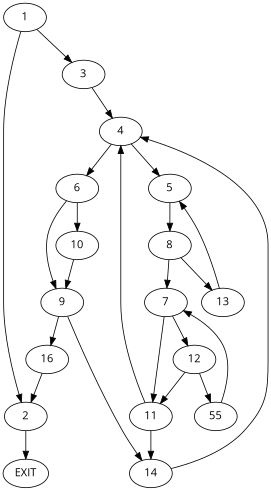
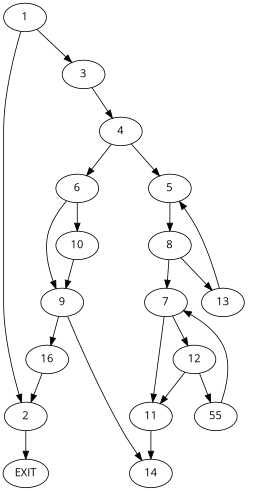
(121, 280) -> none
(268, 298) -> none
